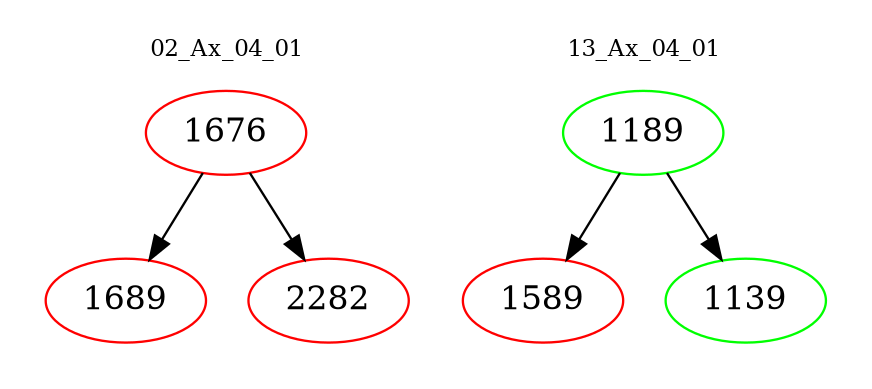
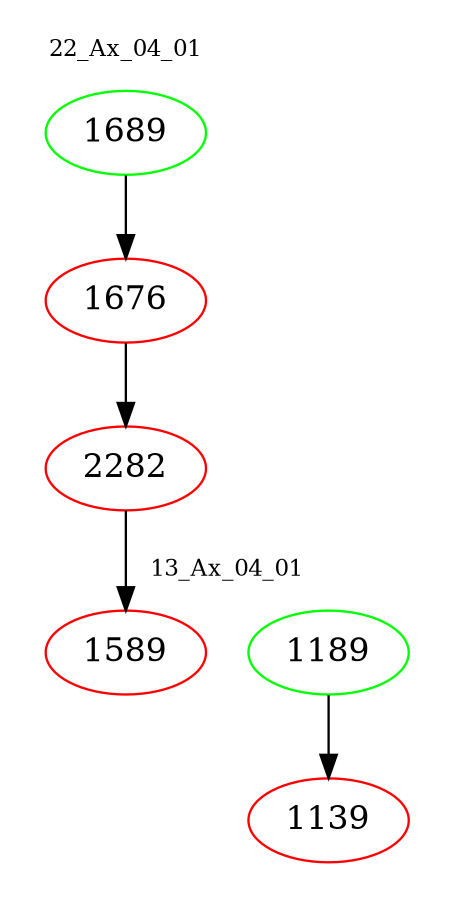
(227, 50) -> (126, 50)
(182, 206) -> (126, 205)
(600, 206) -> (126, 562)
(126, 301) -> (126, 133)
(746, 301) -> (329, 820)
